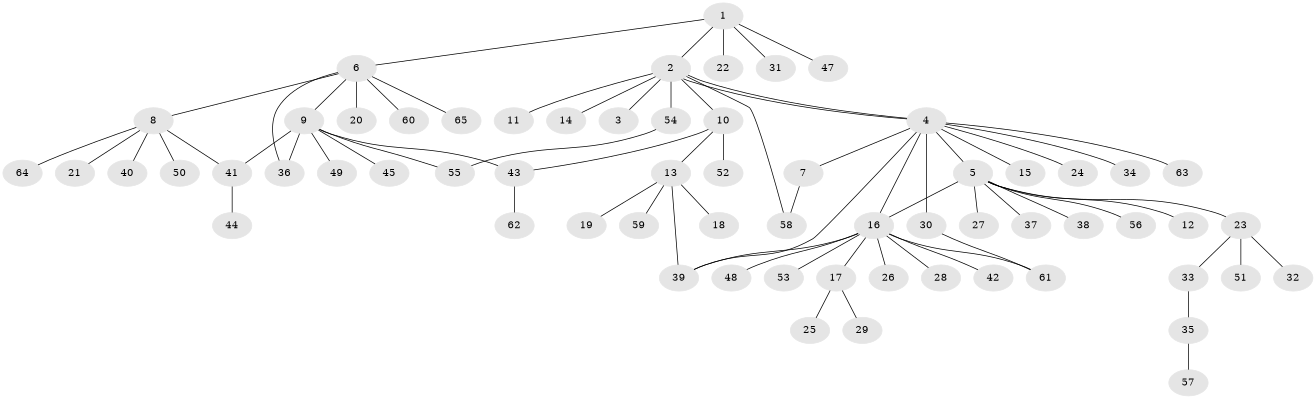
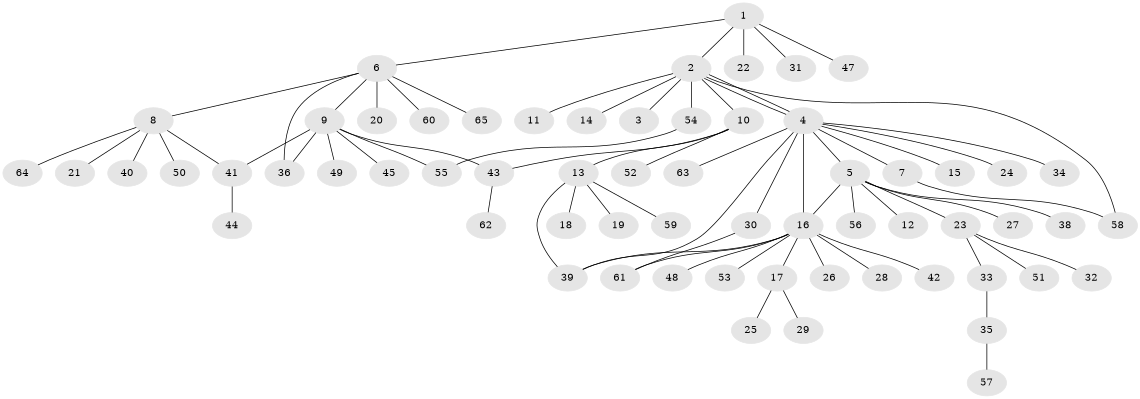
(1031, 226) -> none
